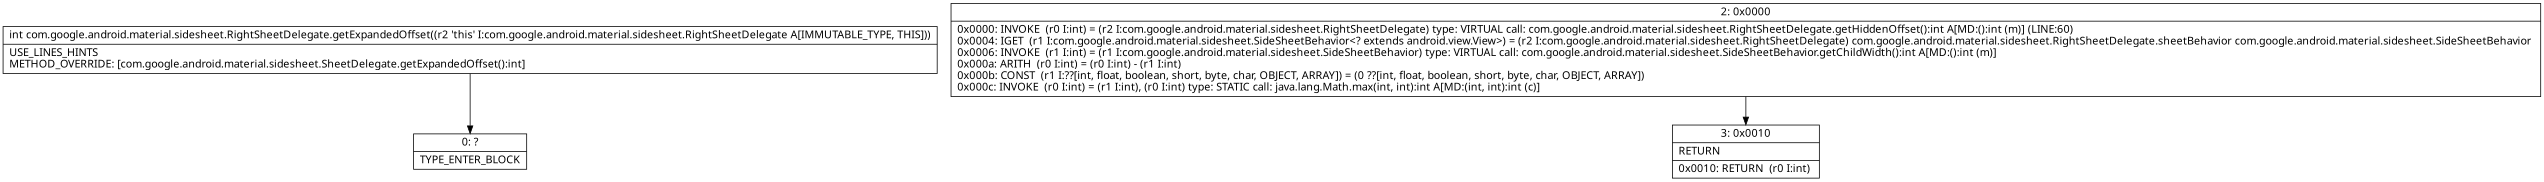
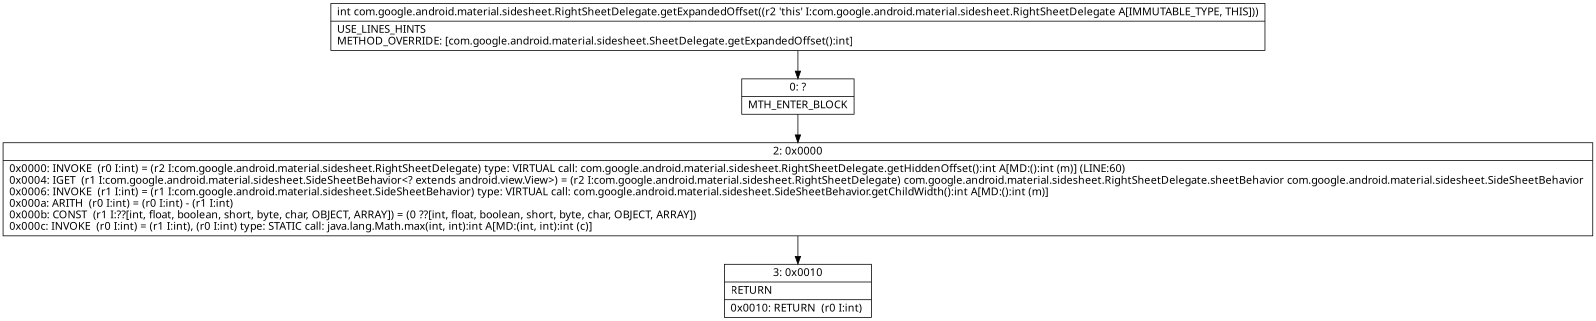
none -> (798, 125)
(470, 160) -> (798, 105)
